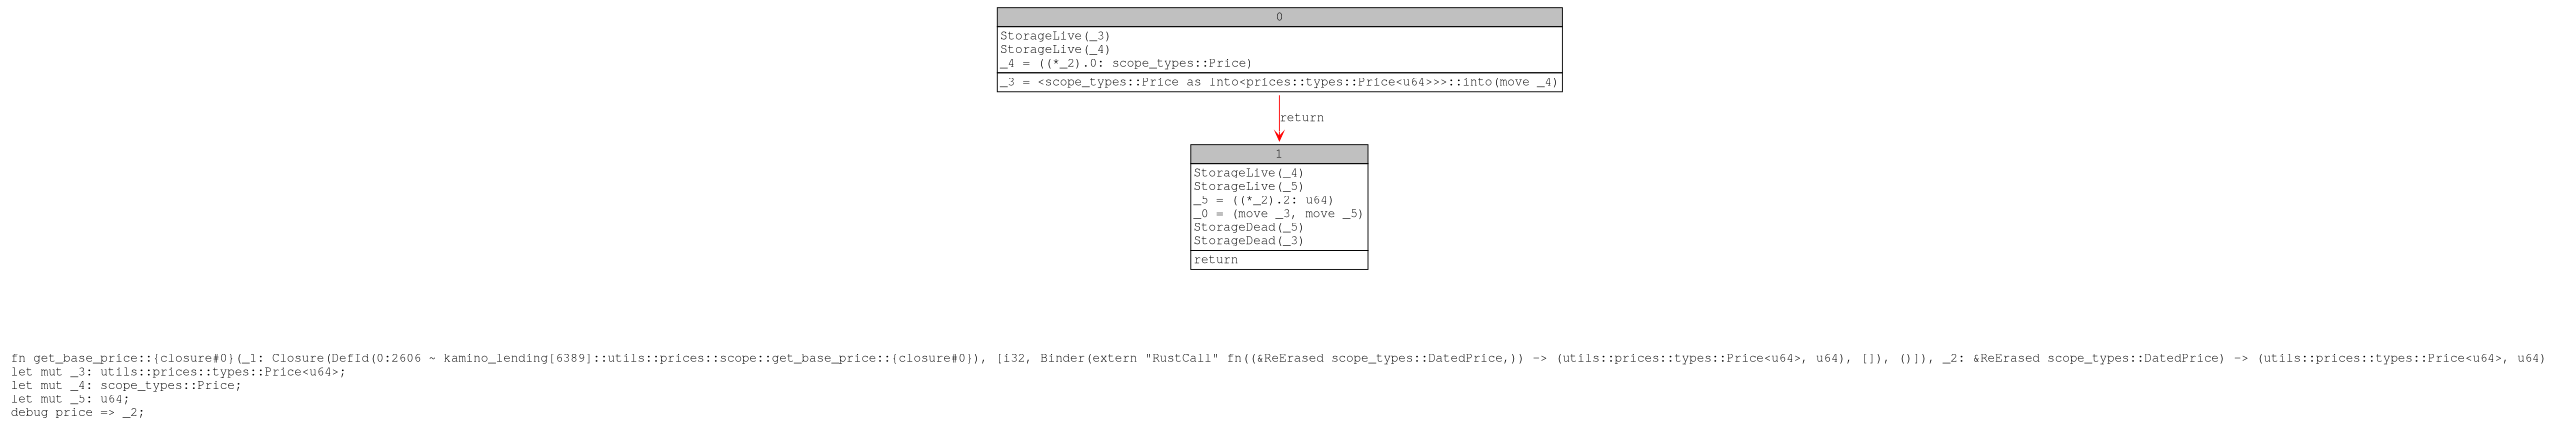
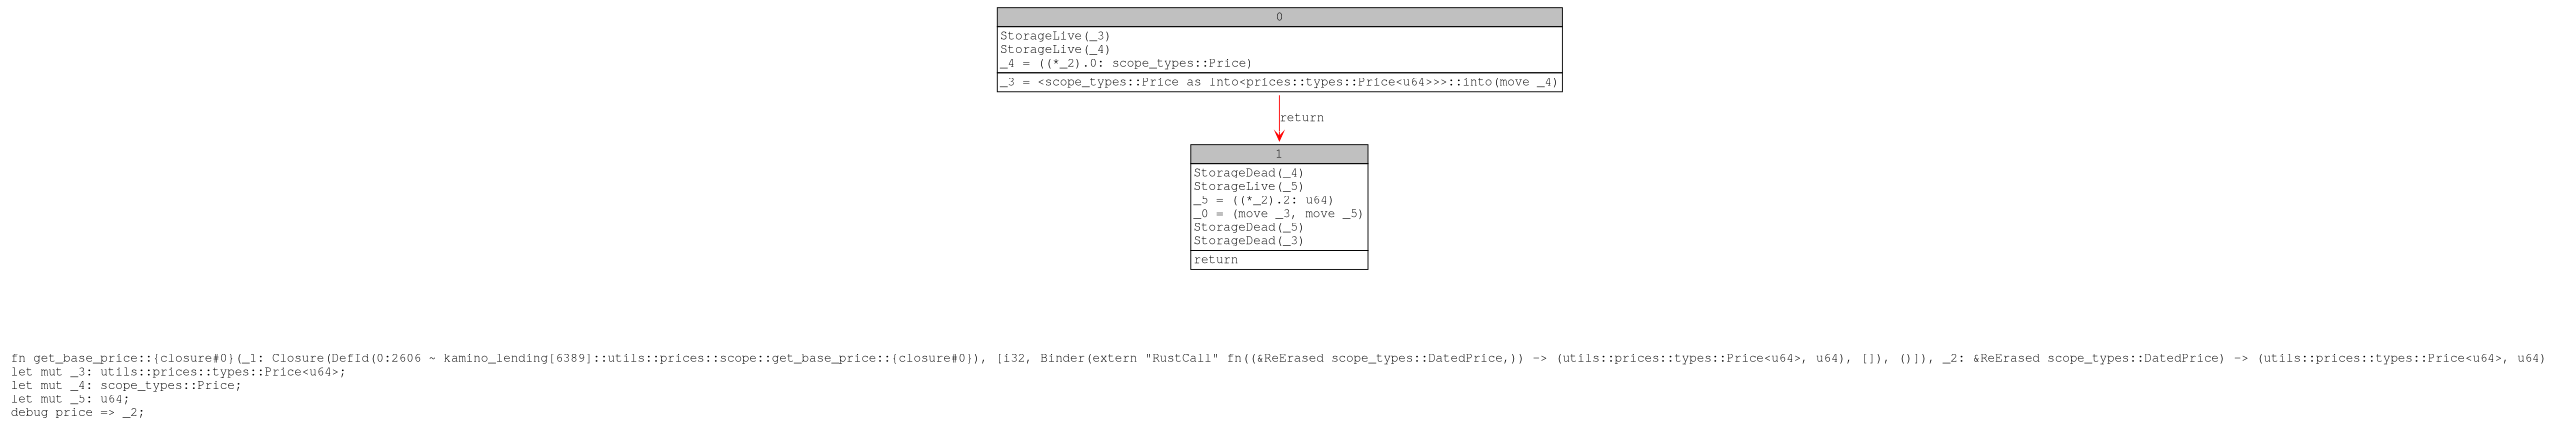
(1250, 173) -> (1250, 173)
